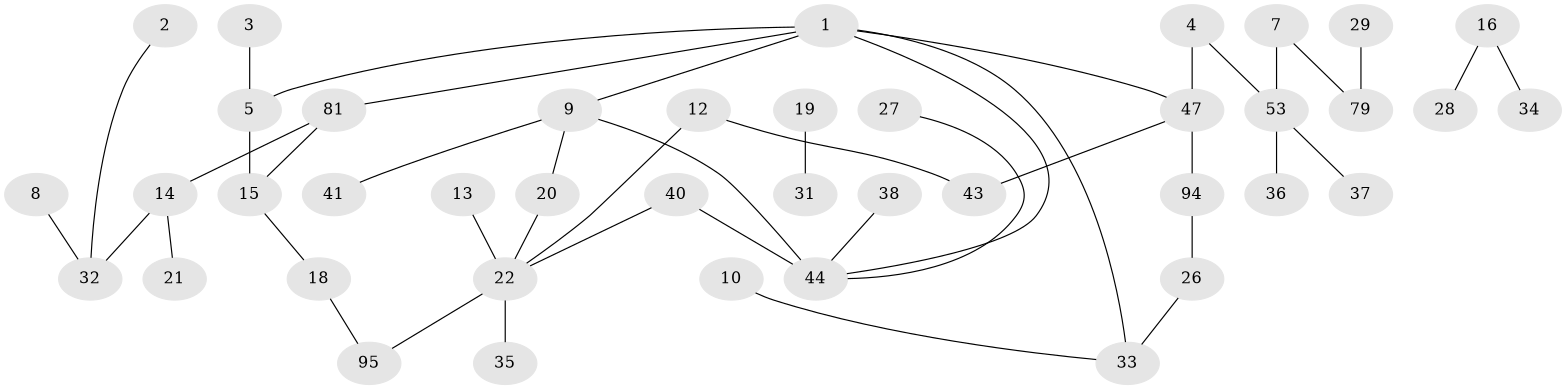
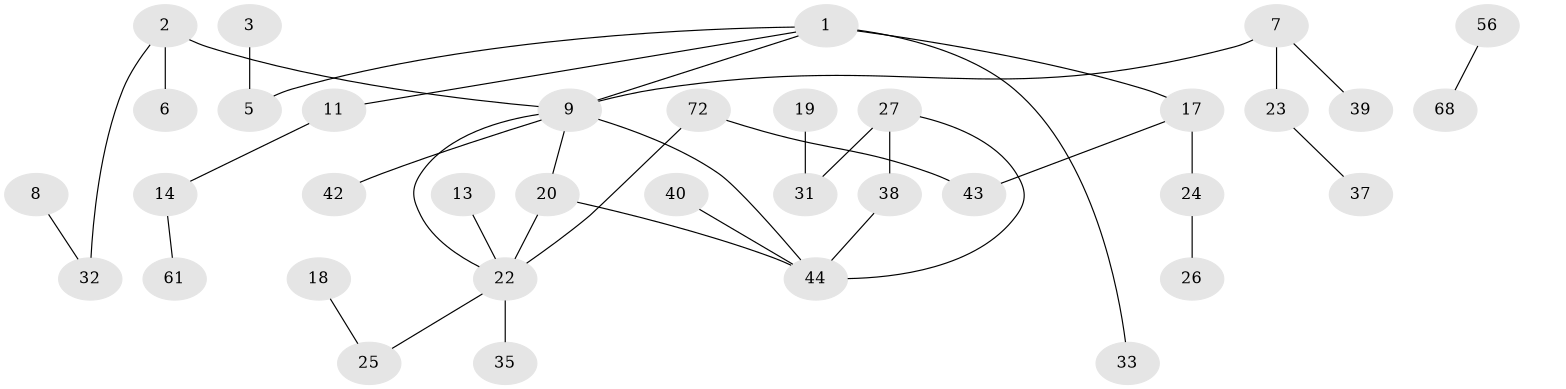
(1192, 26) -> none
(1361, 26) -> none
(1488, 26) -> (1488, 26)
none -> (927, 77)
none -> (362, 83)
none -> (165, 110)
(334, 110) -> (334, 110)
(699, 110) -> (699, 110)
(1192, 110) -> (1192, 110)
(1277, 110) -> (1277, 110)
(1361, 110) -> (1361, 110)
(1445, 110) -> (1445, 110)
(1530, 110) -> none
none -> (890, 153)
none -> (843, 157)
(1046, 174) -> (685, 230)
(250, 195) -> none
(334, 195) -> (334, 195)
(1192, 195) -> (1192, 195)
(1277, 195) -> none
(128, 237) -> none
(591, 237) -> (424, 169)
(175, 279) -> (175, 279)
(731, 279) -> none
(1160, 321) -> none
(369, 363) -> (369, 363)
